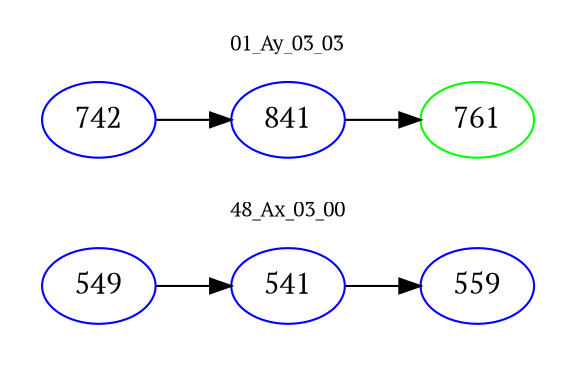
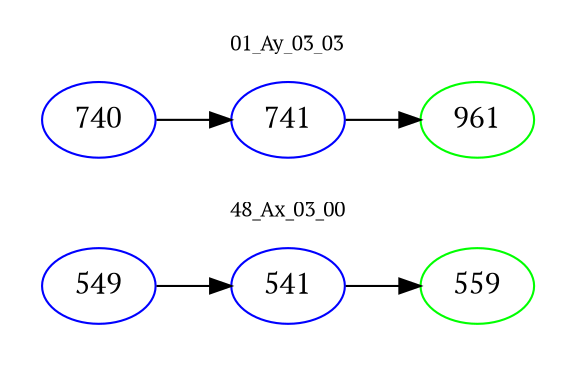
(99, 120) -> (99, 120)
(288, 120) -> (288, 120)
(477, 120) -> (477, 120)
(477, 286) -> (477, 286)
